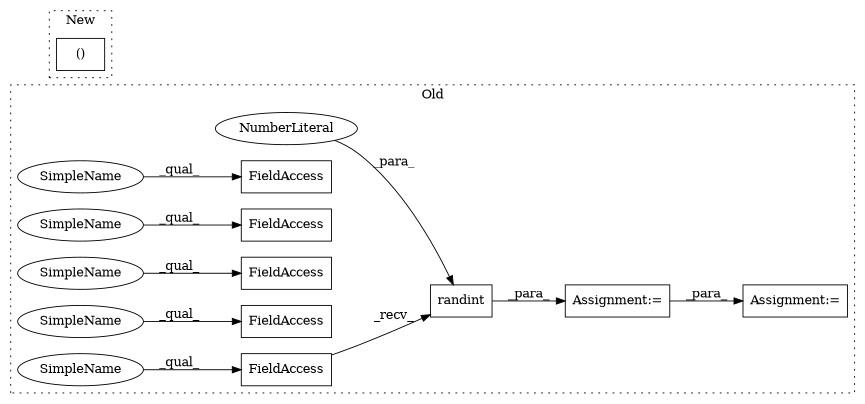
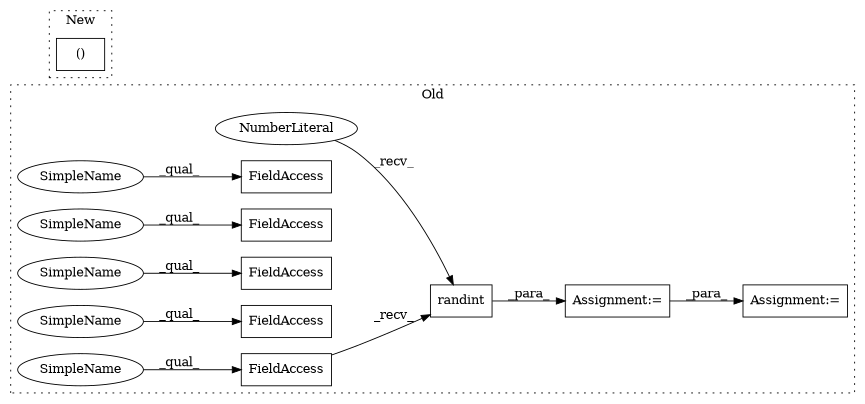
(394, 162) -> (394, 162)
